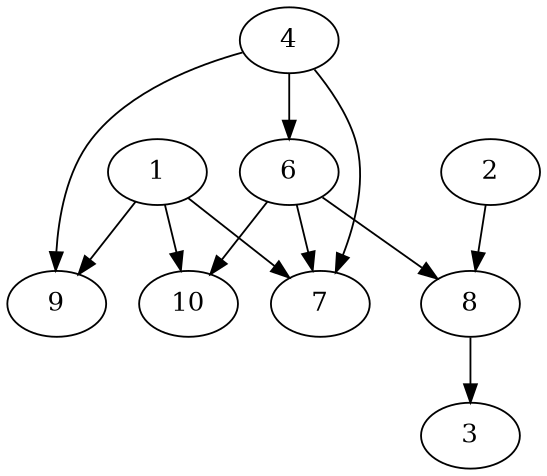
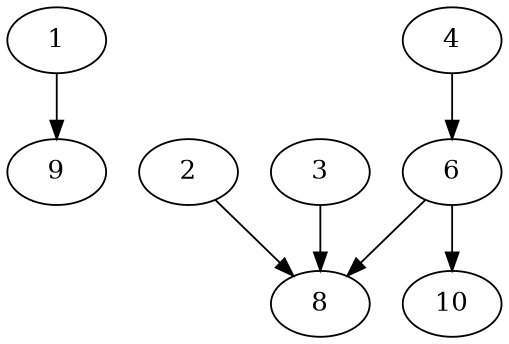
(111, 118) -> none
(171, 229) -> none
(320, 304) -> none
(470, 361) -> (320, 229)
